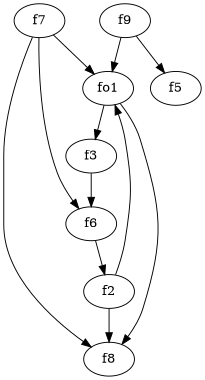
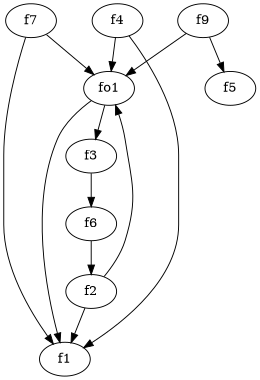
none -> (118, 21)
(45, 122) -> none
(109, 359) -> (65, 359)
